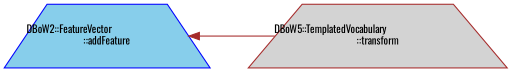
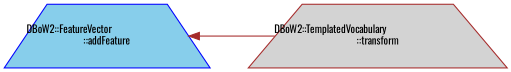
(378, 36) -> (378, 36)
